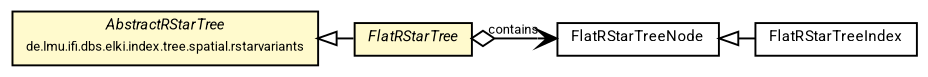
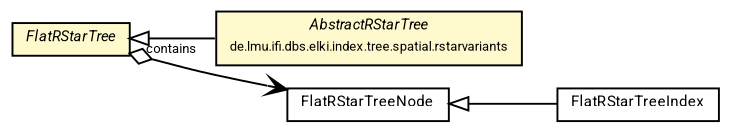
(345, 38) -> (182, 38)
